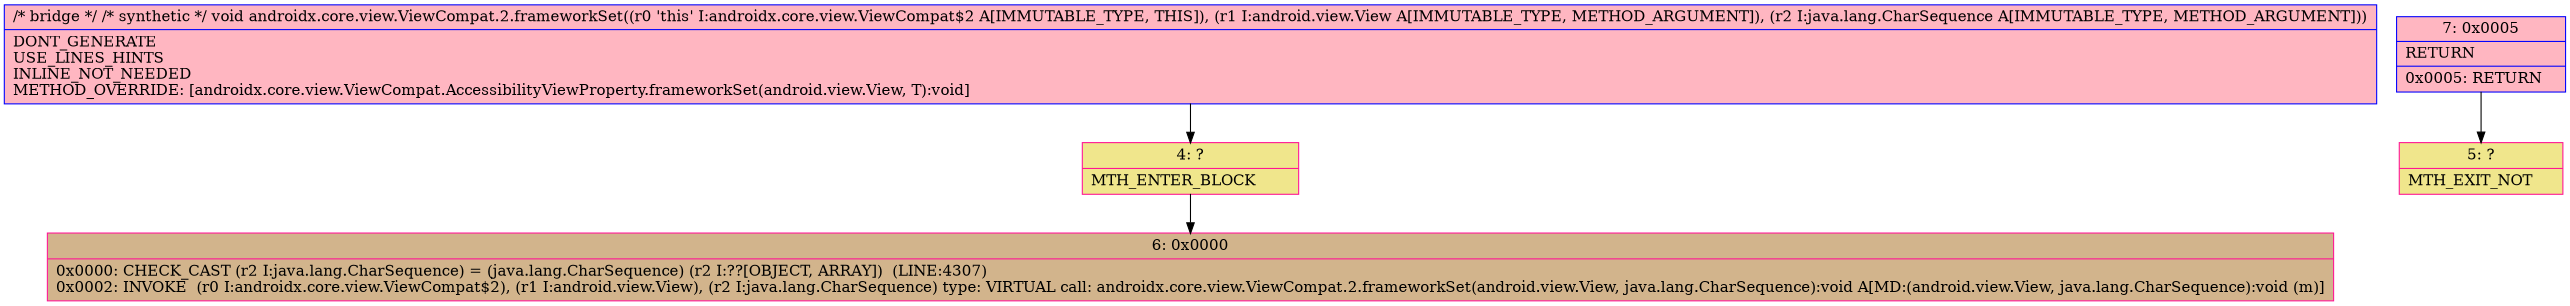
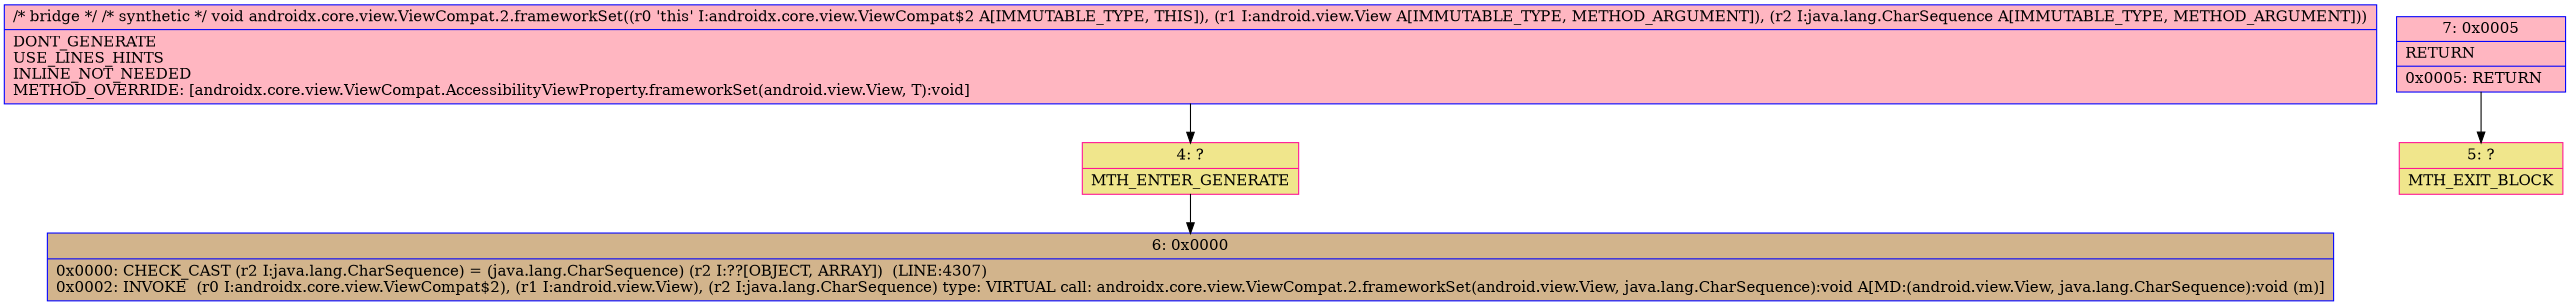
(1174, 181) -> (1190, 181)
(2470, 181) -> (2481, 181)
(1190, 267) -> (1190, 267)
